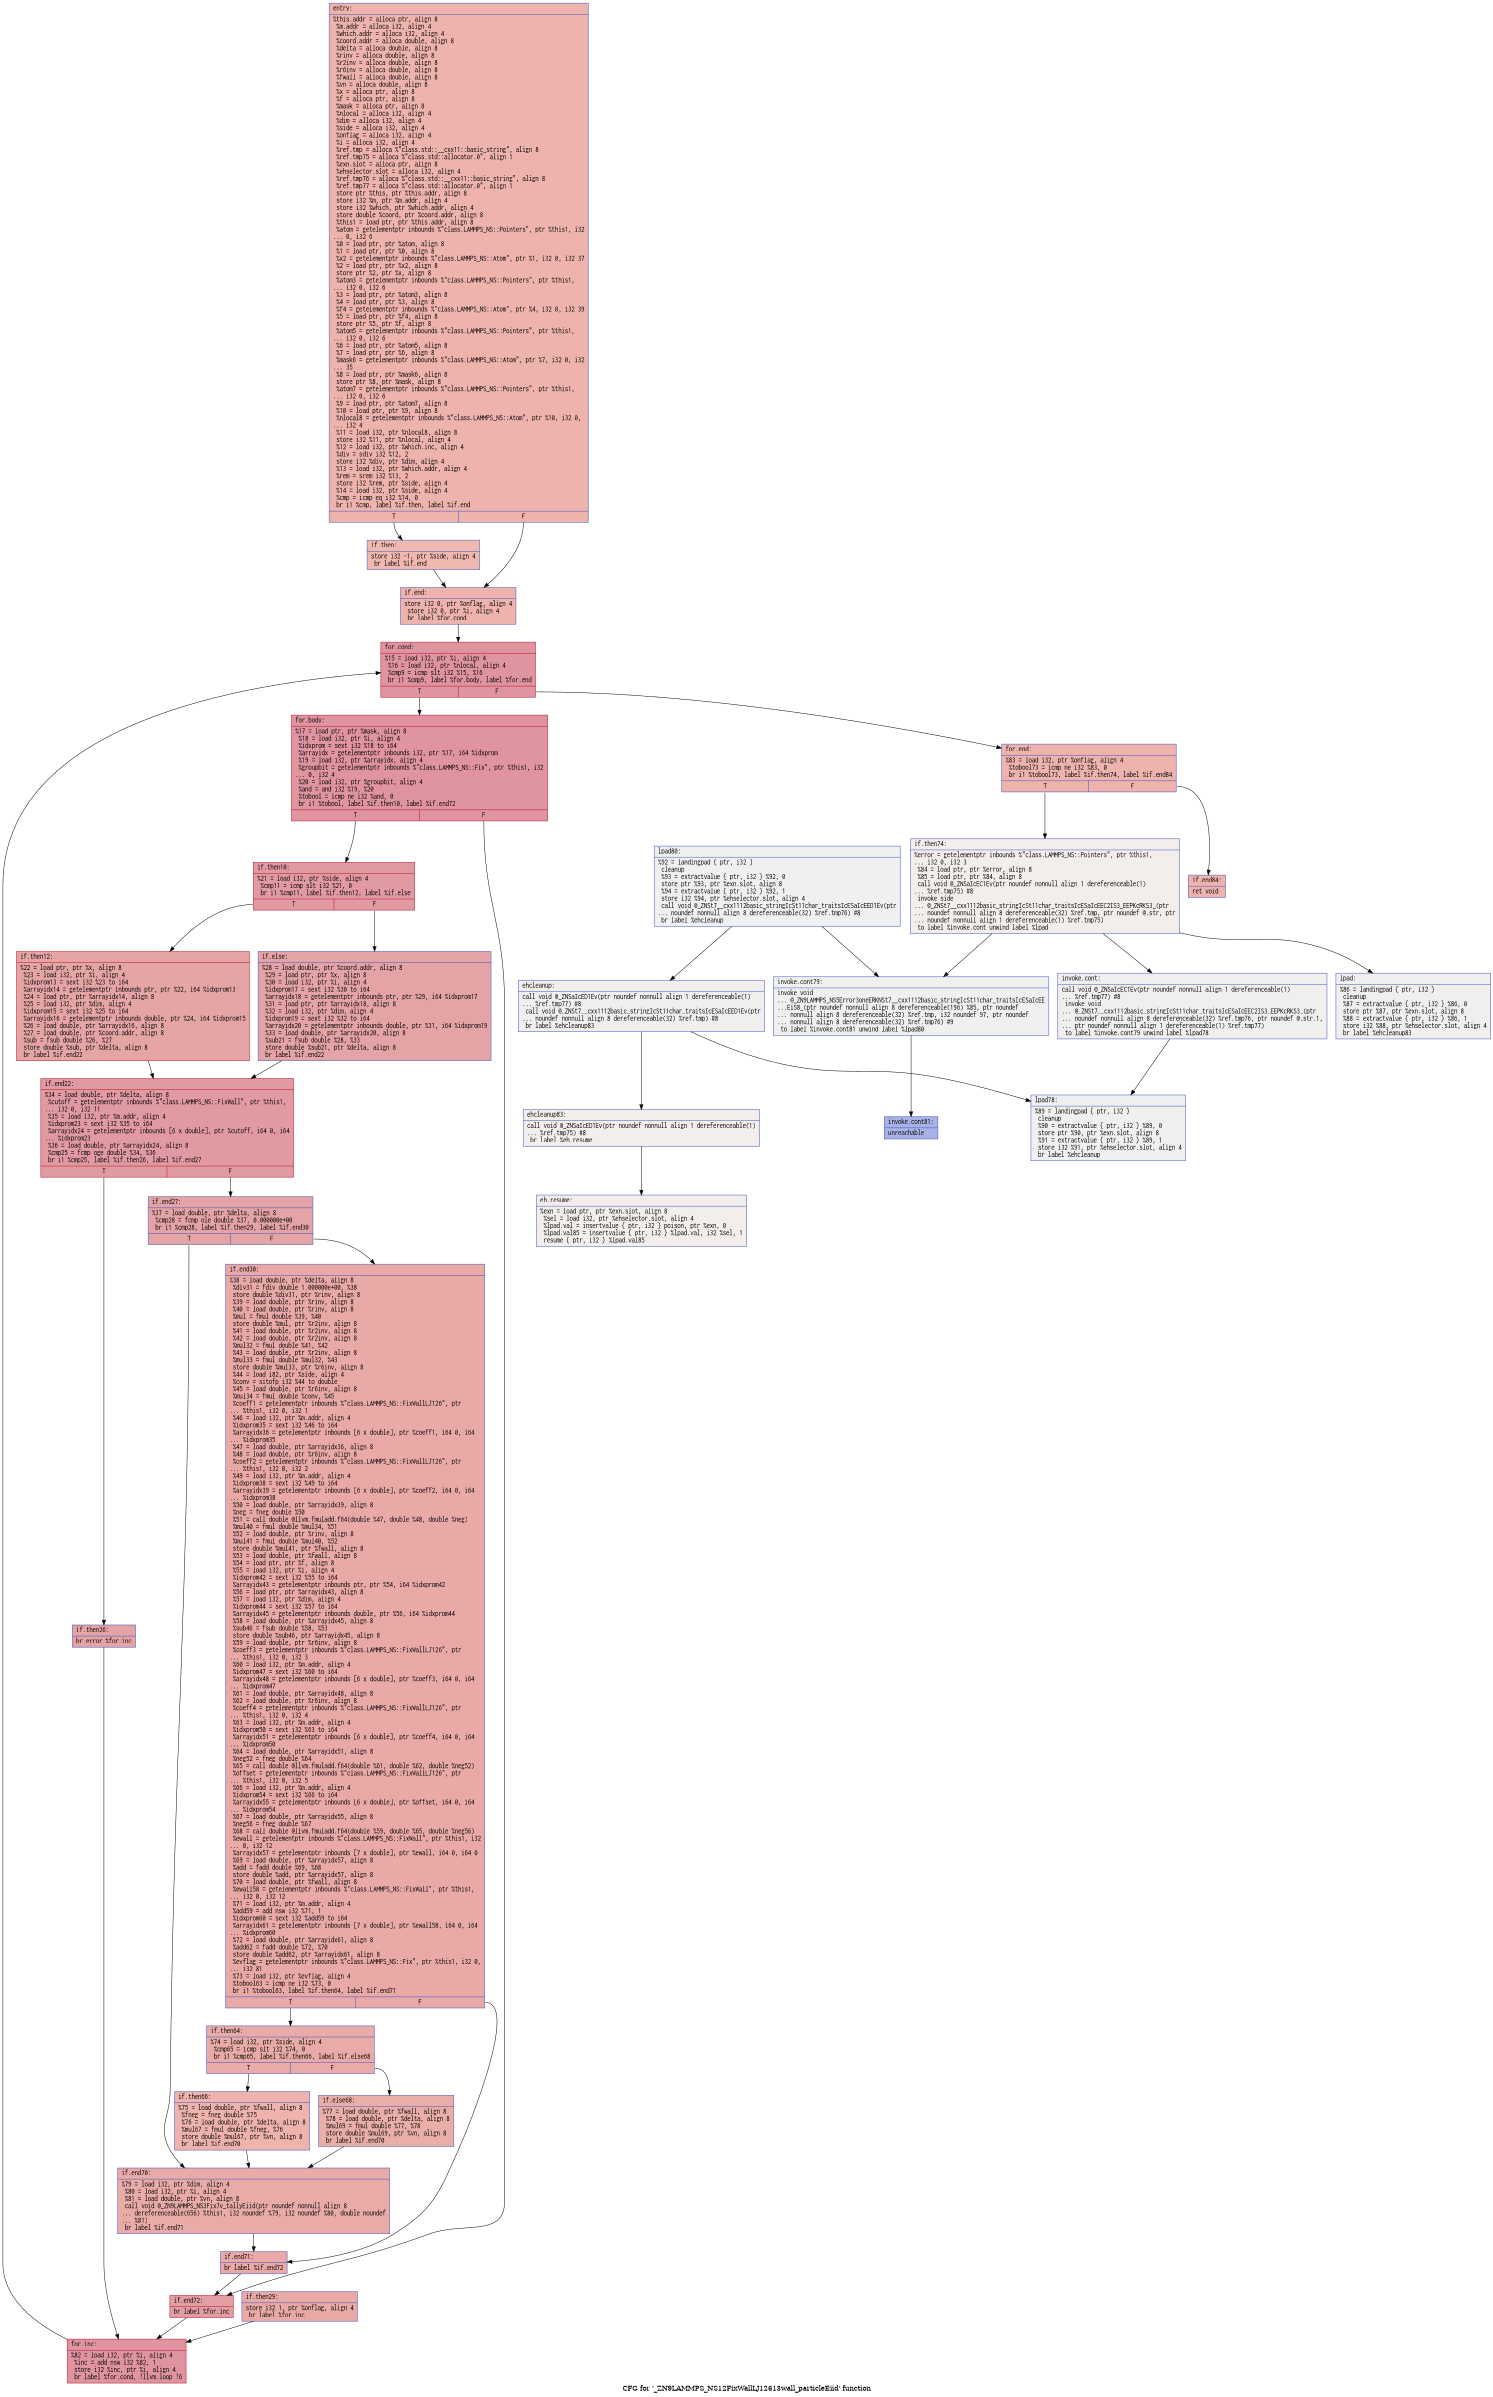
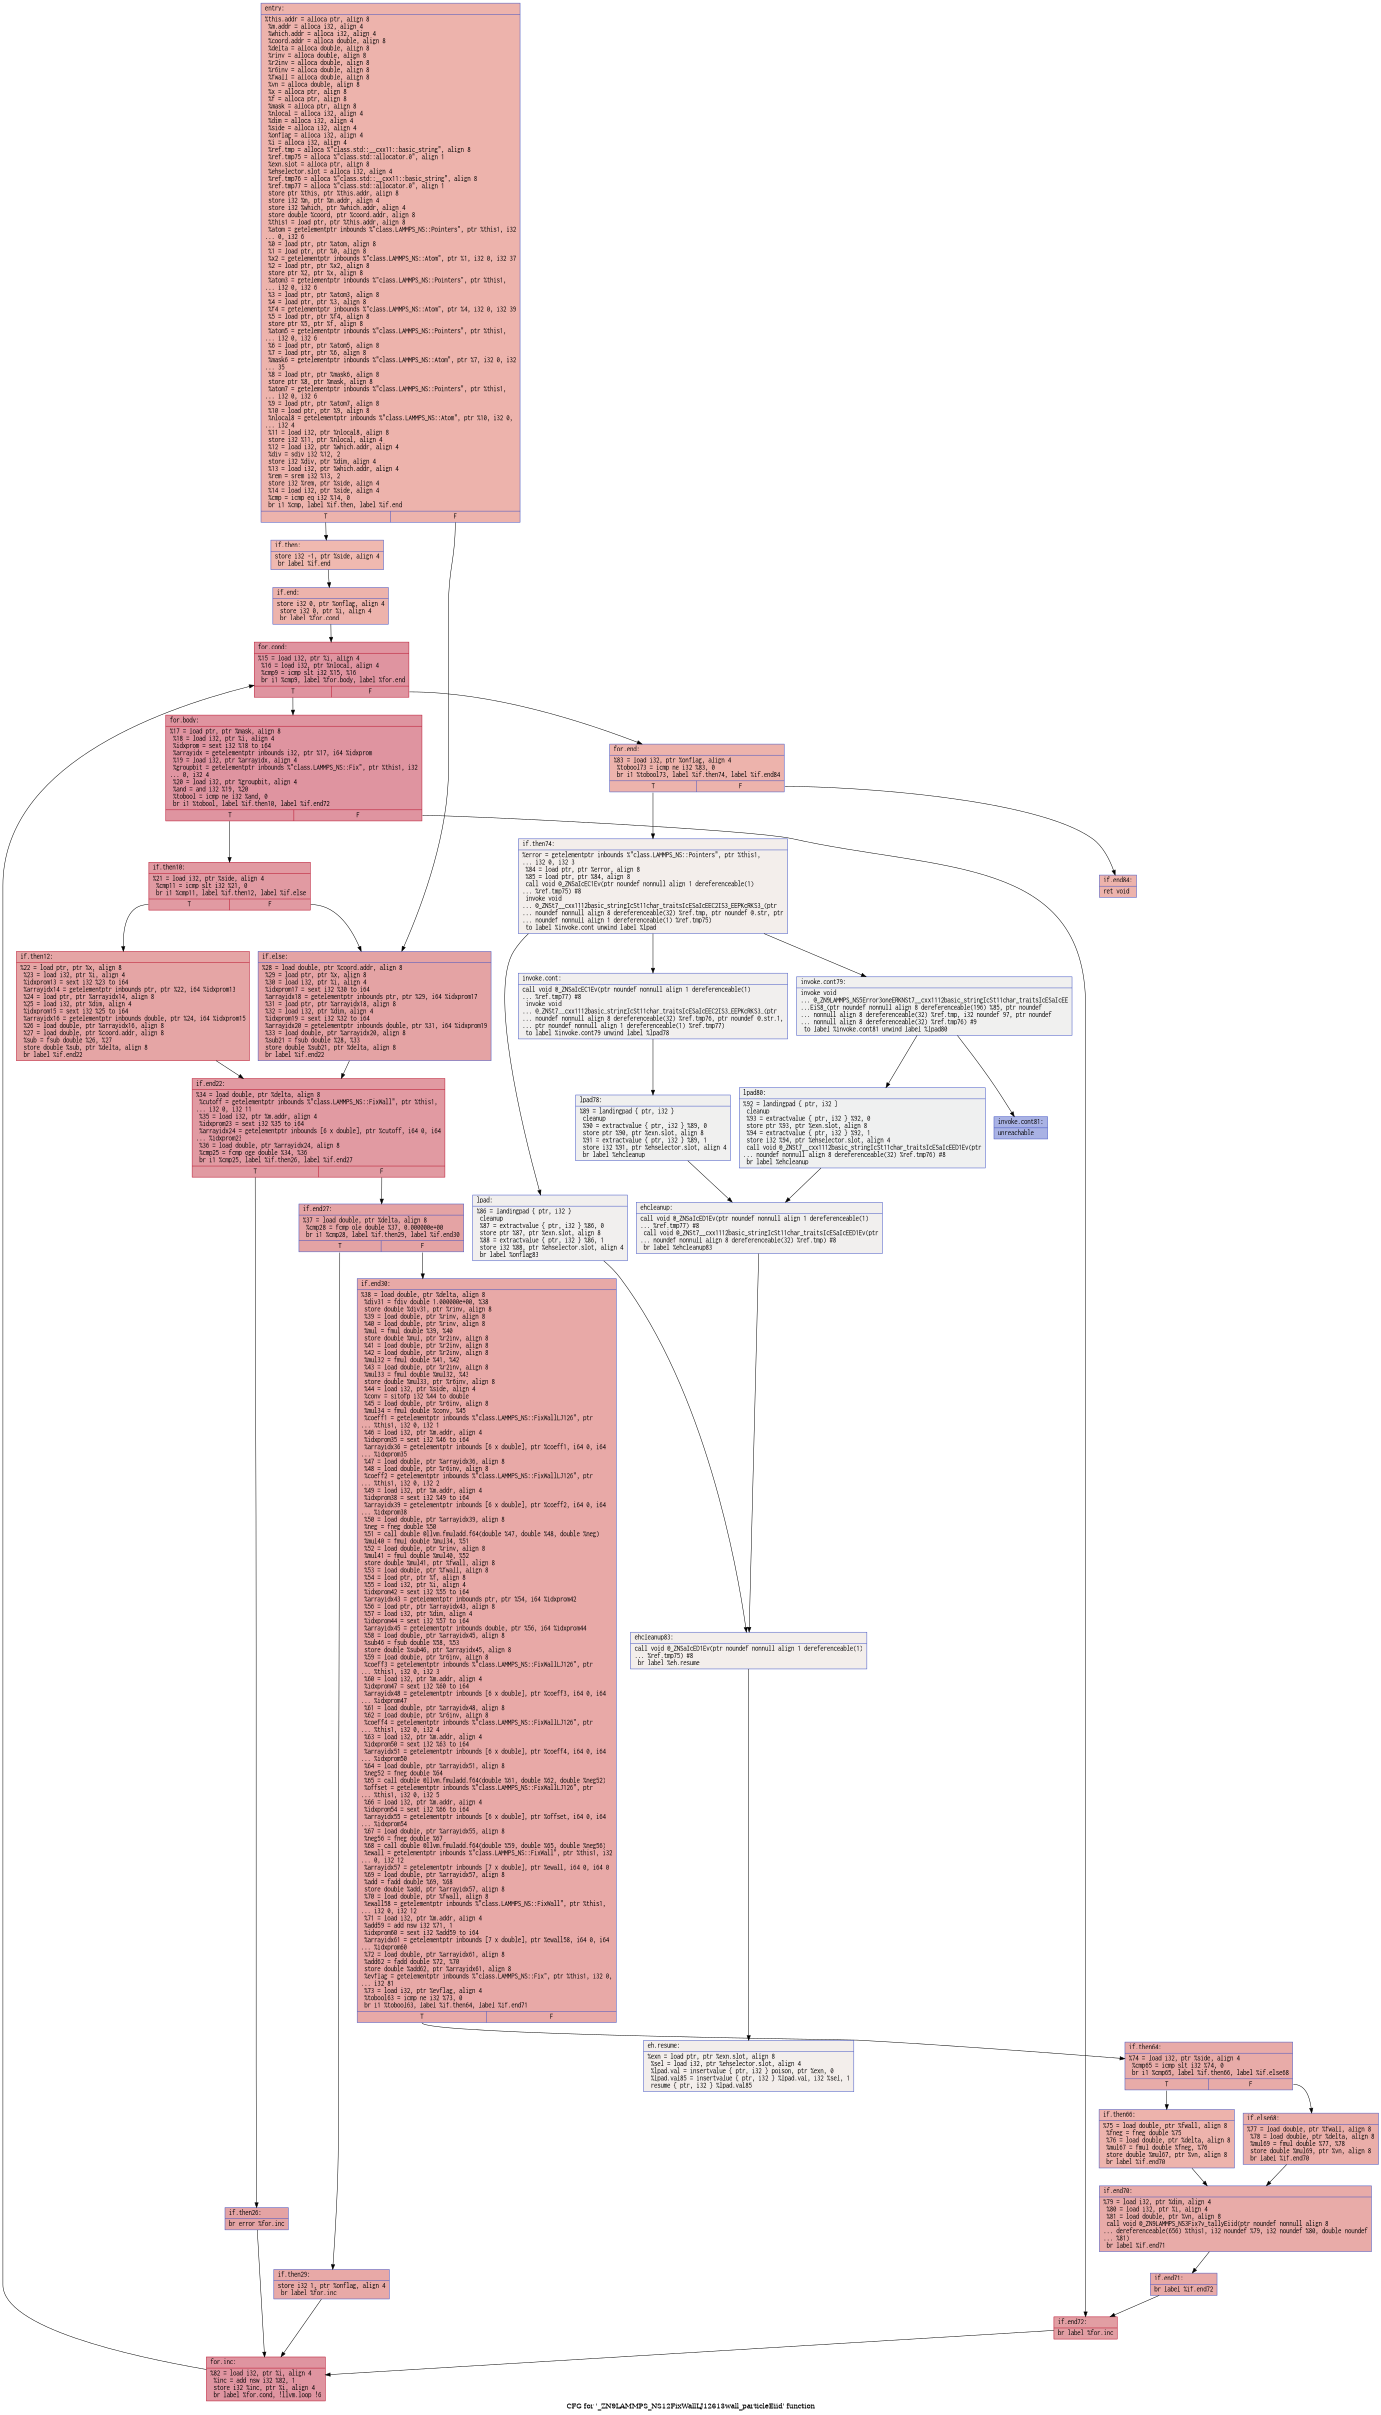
(399, 447) -> (332, 447)
(512, 557) -> (449, 738)
(934, 899) -> (542, 899)
(848, 950) -> (903, 1059)
(1376, 1033) -> (508, 1255)
(857, 1071) -> (708, 1180)
(287, 1375) -> (418, 1389)
none -> (699, 1434)
(180, 1708) -> (339, 1759)
(447, 2175) -> none
